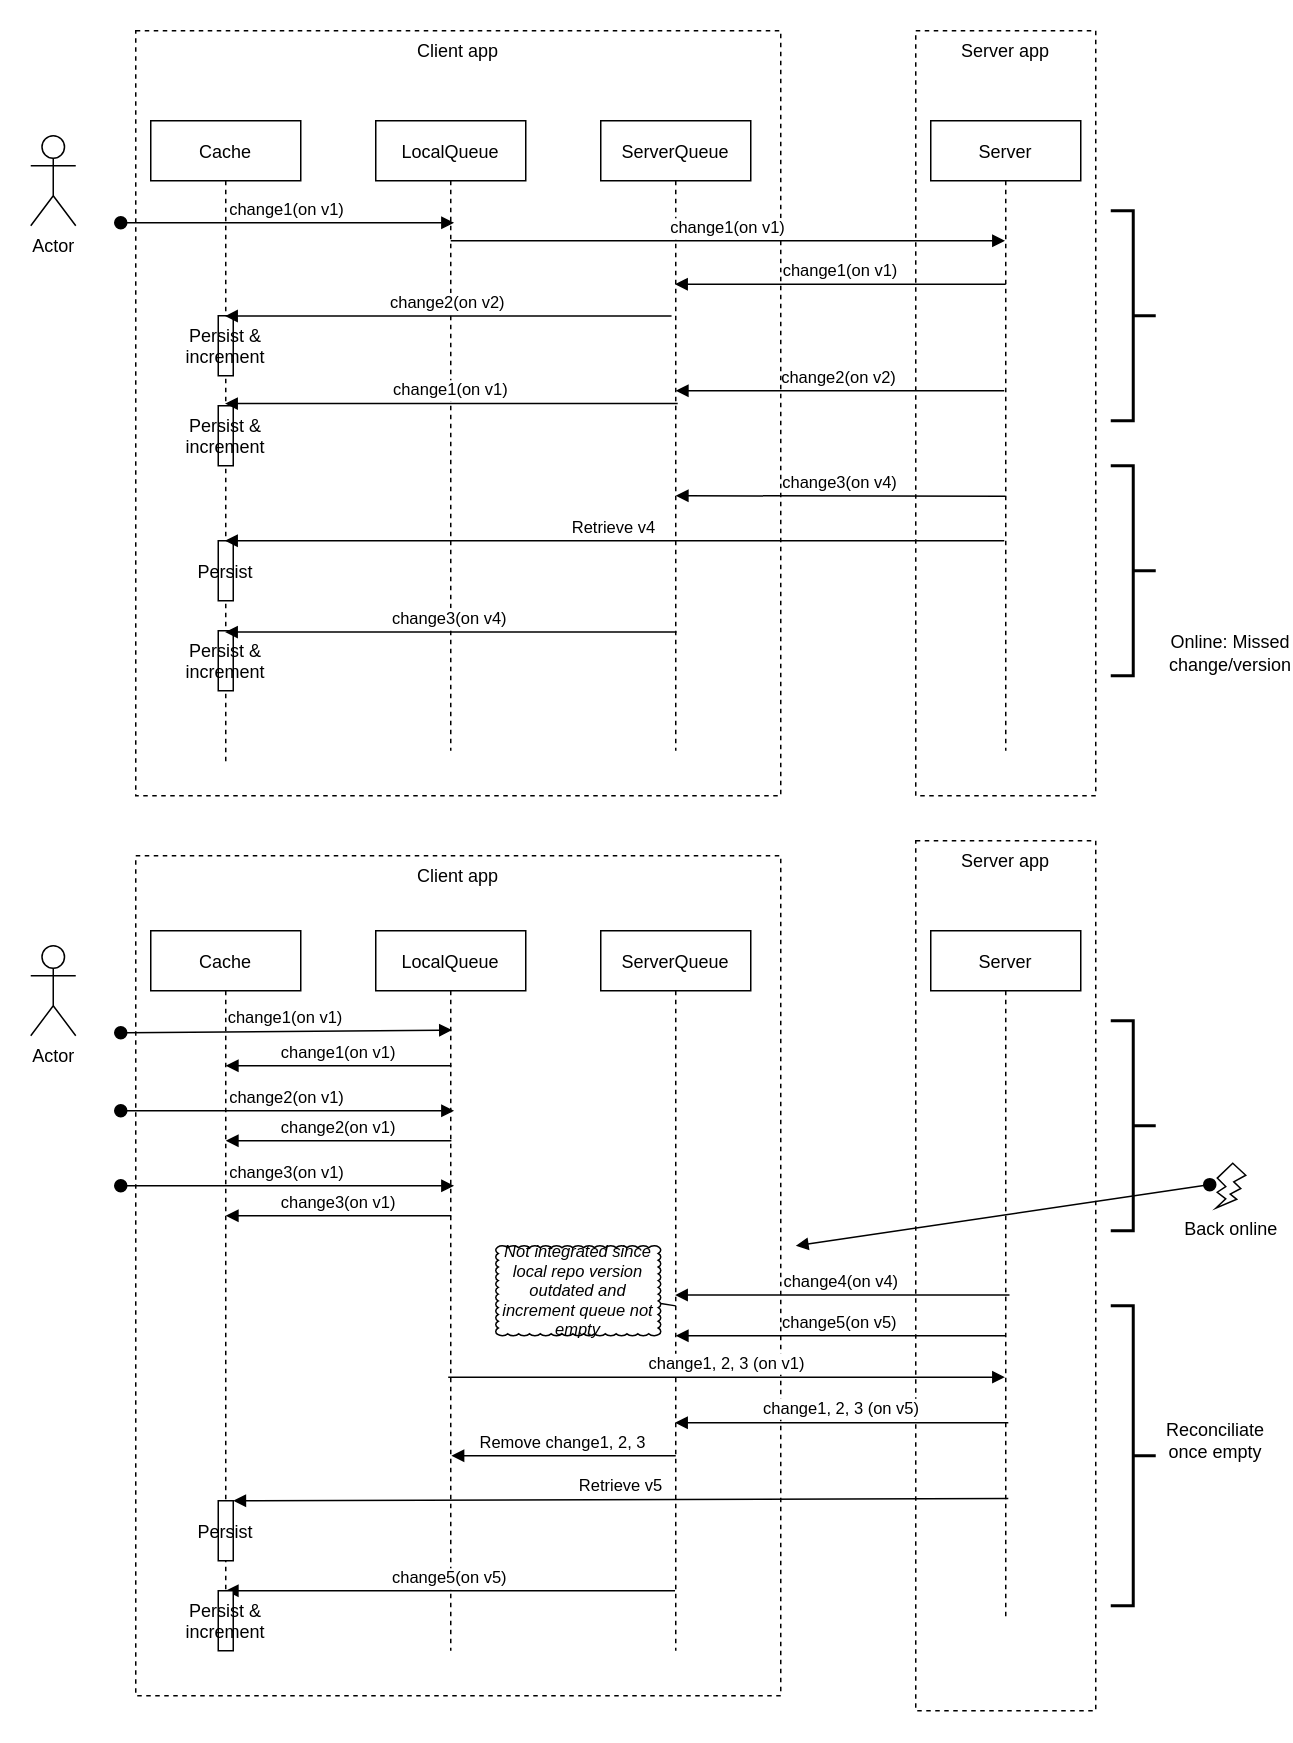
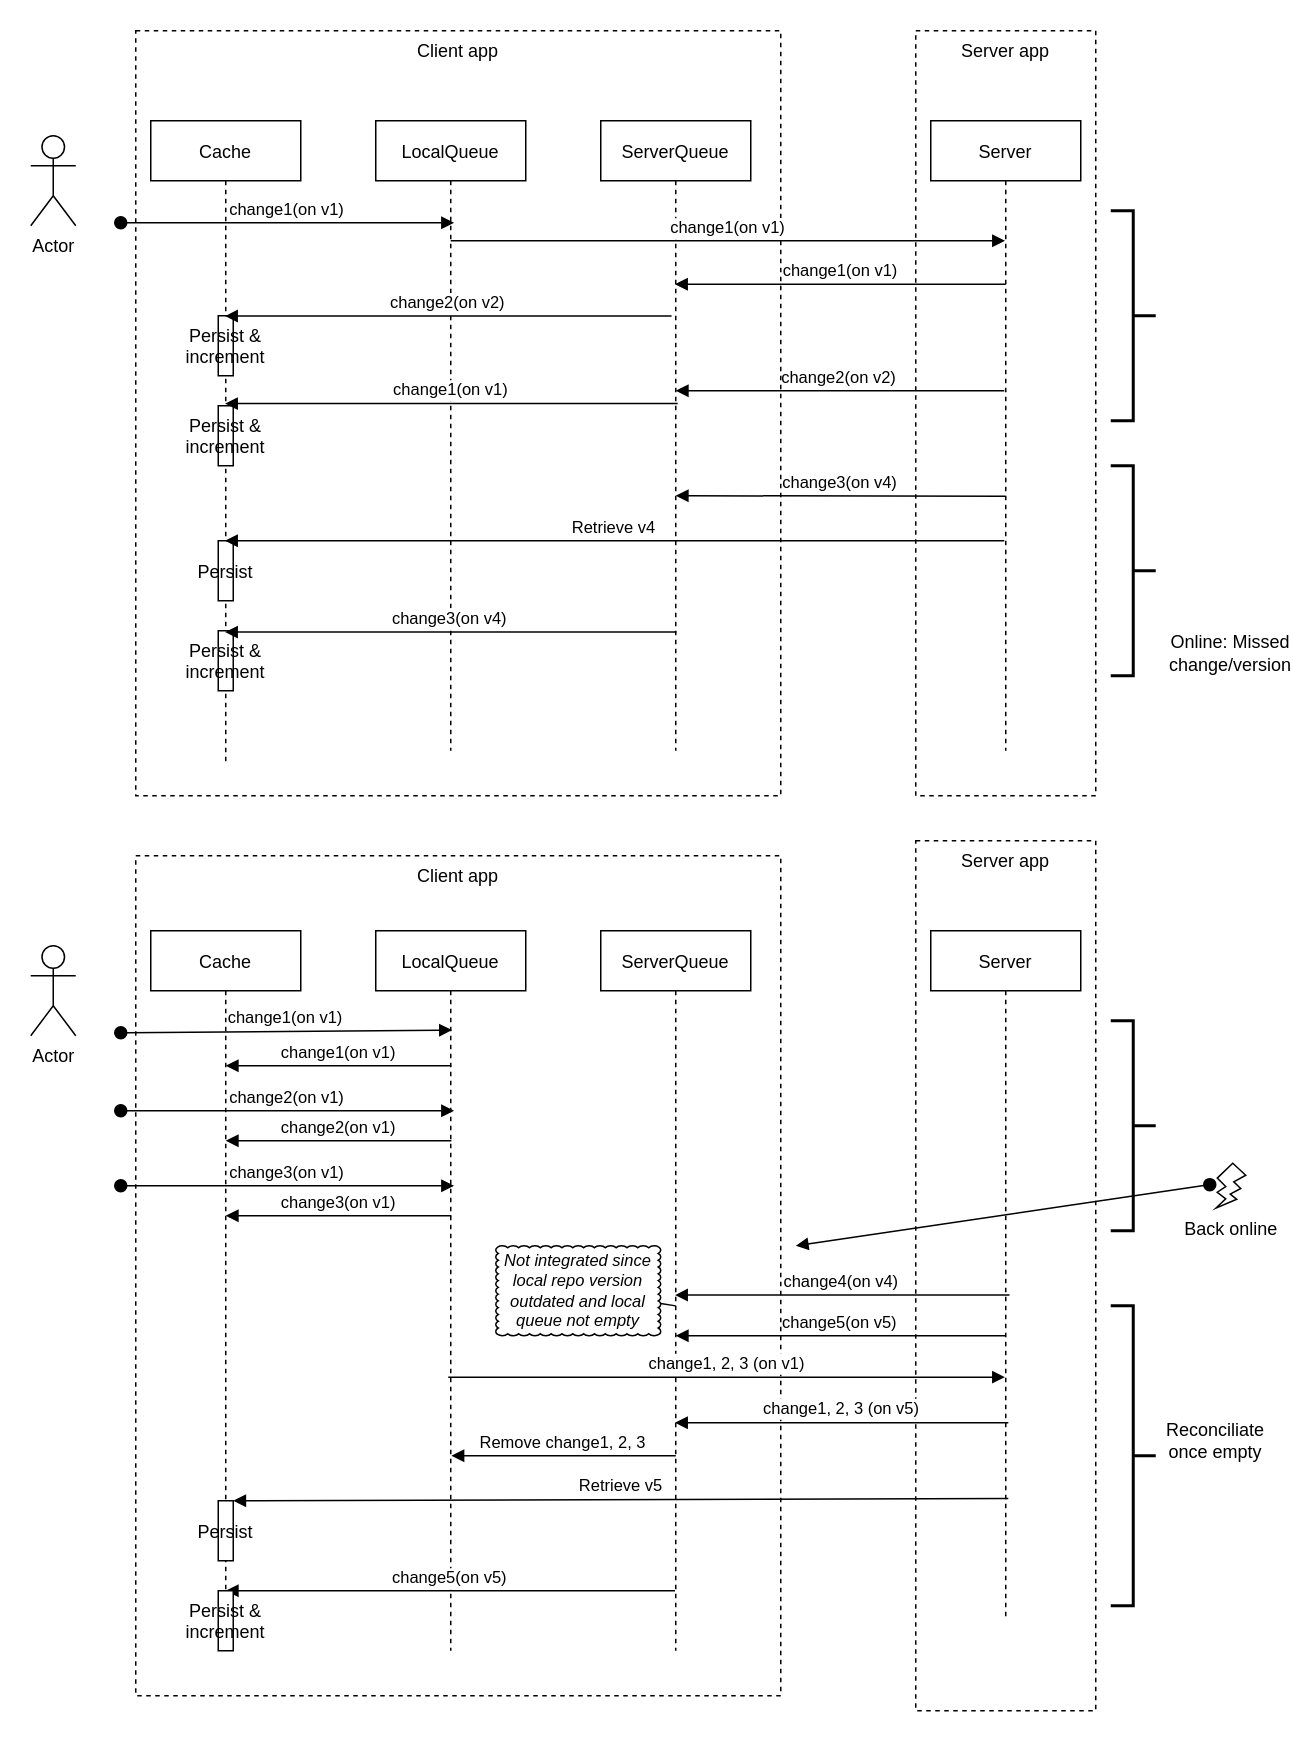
(578, 1291) -> (578, 1291)
